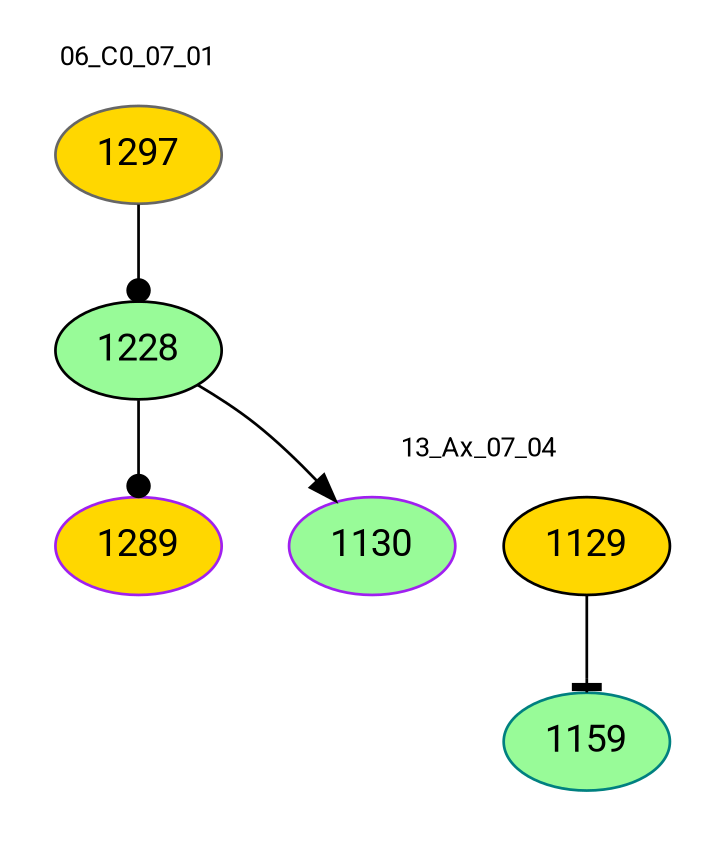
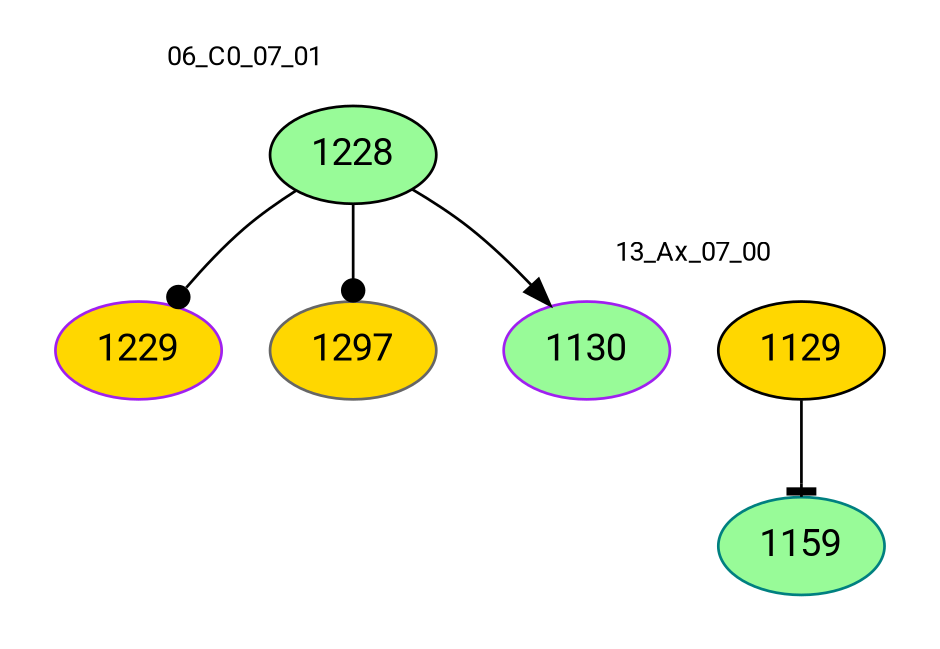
(139, 242) -> (353, 242)
(479, 450) -> (694, 254)
(139, 546) -> (139, 350)
